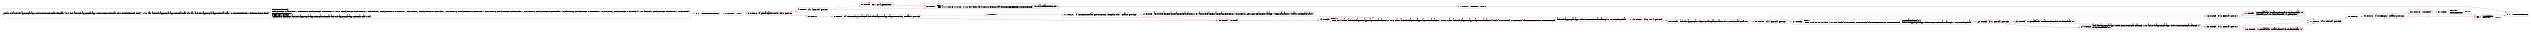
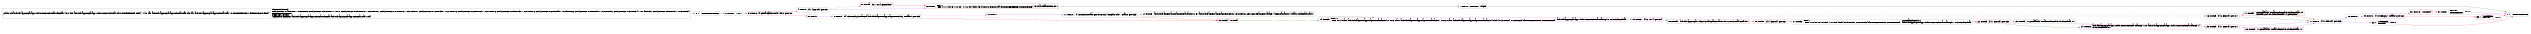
(1483, 6) -> (1483, 6)
(2472, 15) -> (2488, 13)
none -> (2384, 23)
